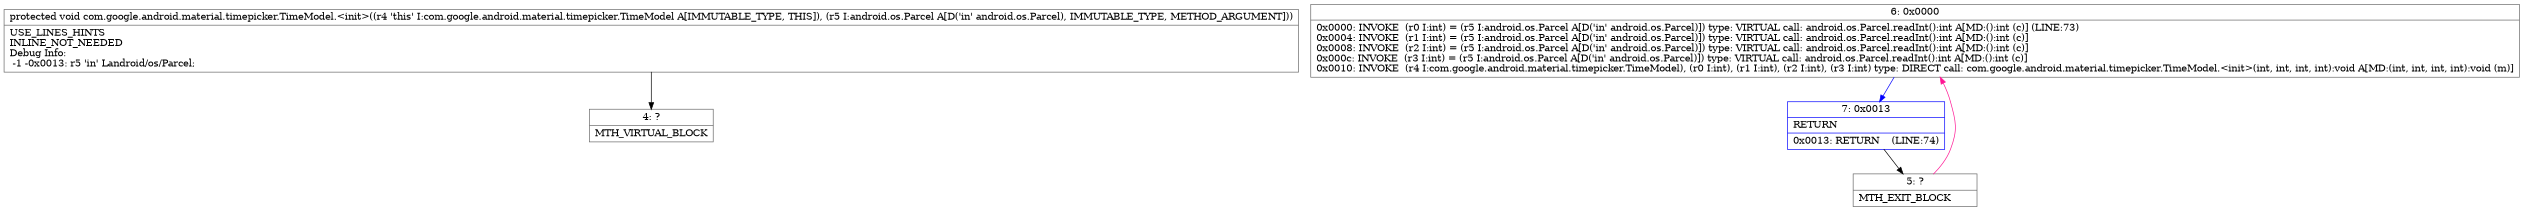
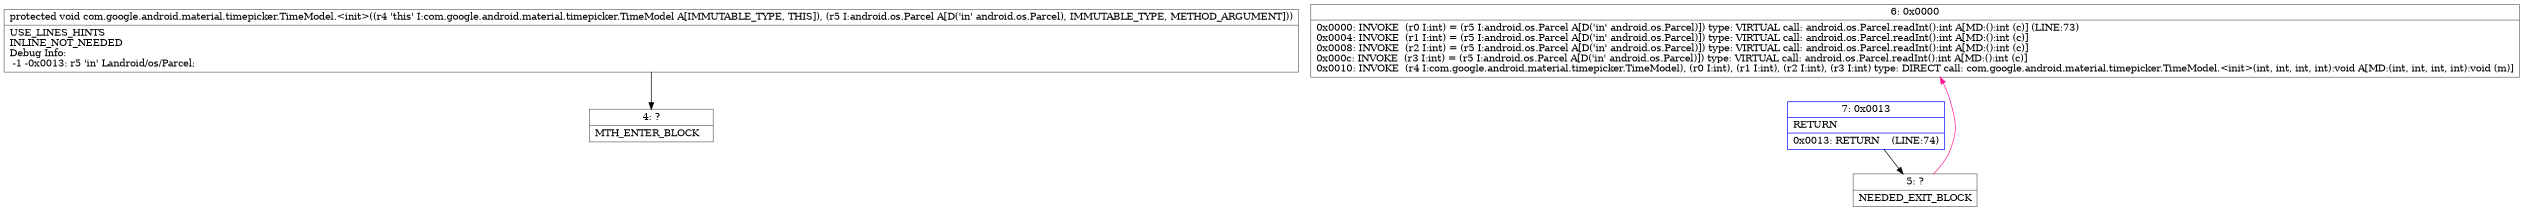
(1889, 87) -> none
(651, 133) -> (647, 133)
(1905, 198) -> (1915, 198)
